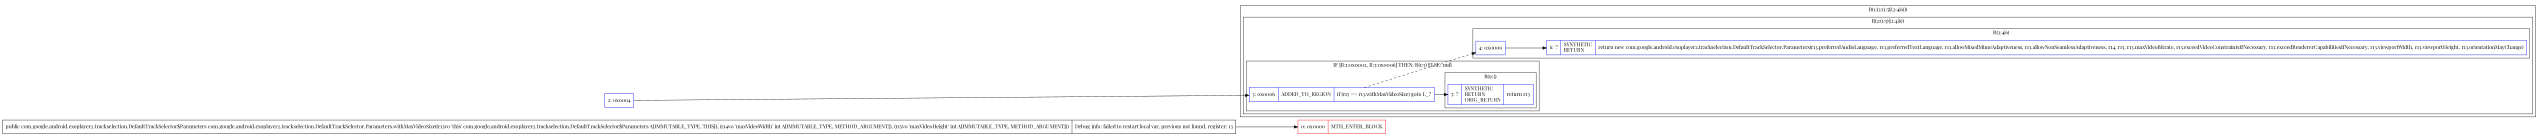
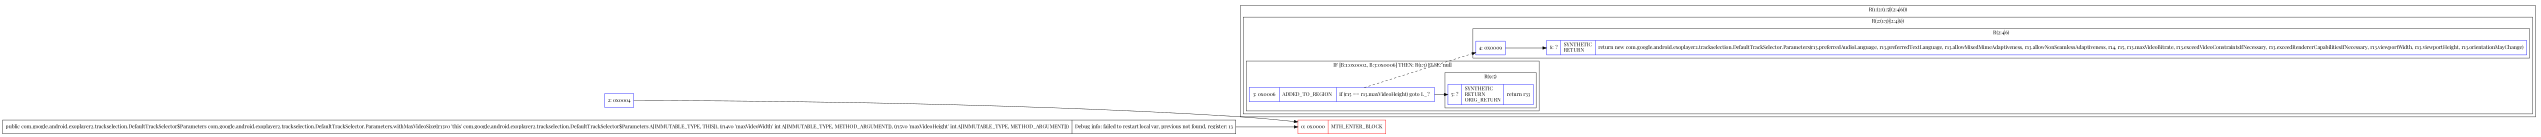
(1384, 94) -> (1385, 94)
(1518, 94) -> (1518, 94)
(940, 98) -> (964, 105)
